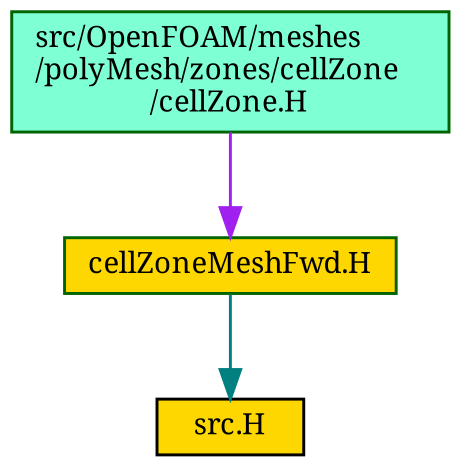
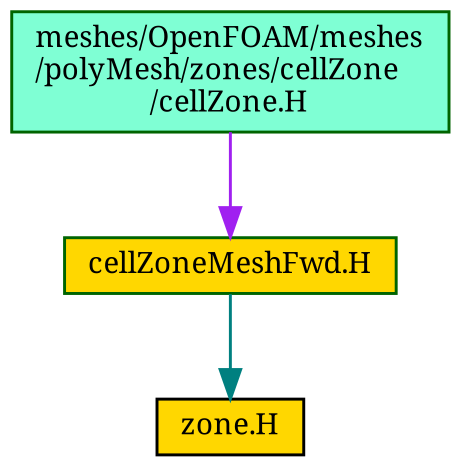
(230, 72) -> (230, 72)
(230, 427) -> (230, 427)
